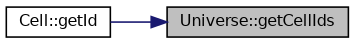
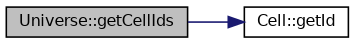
(131, 22) -> (208, 22)
